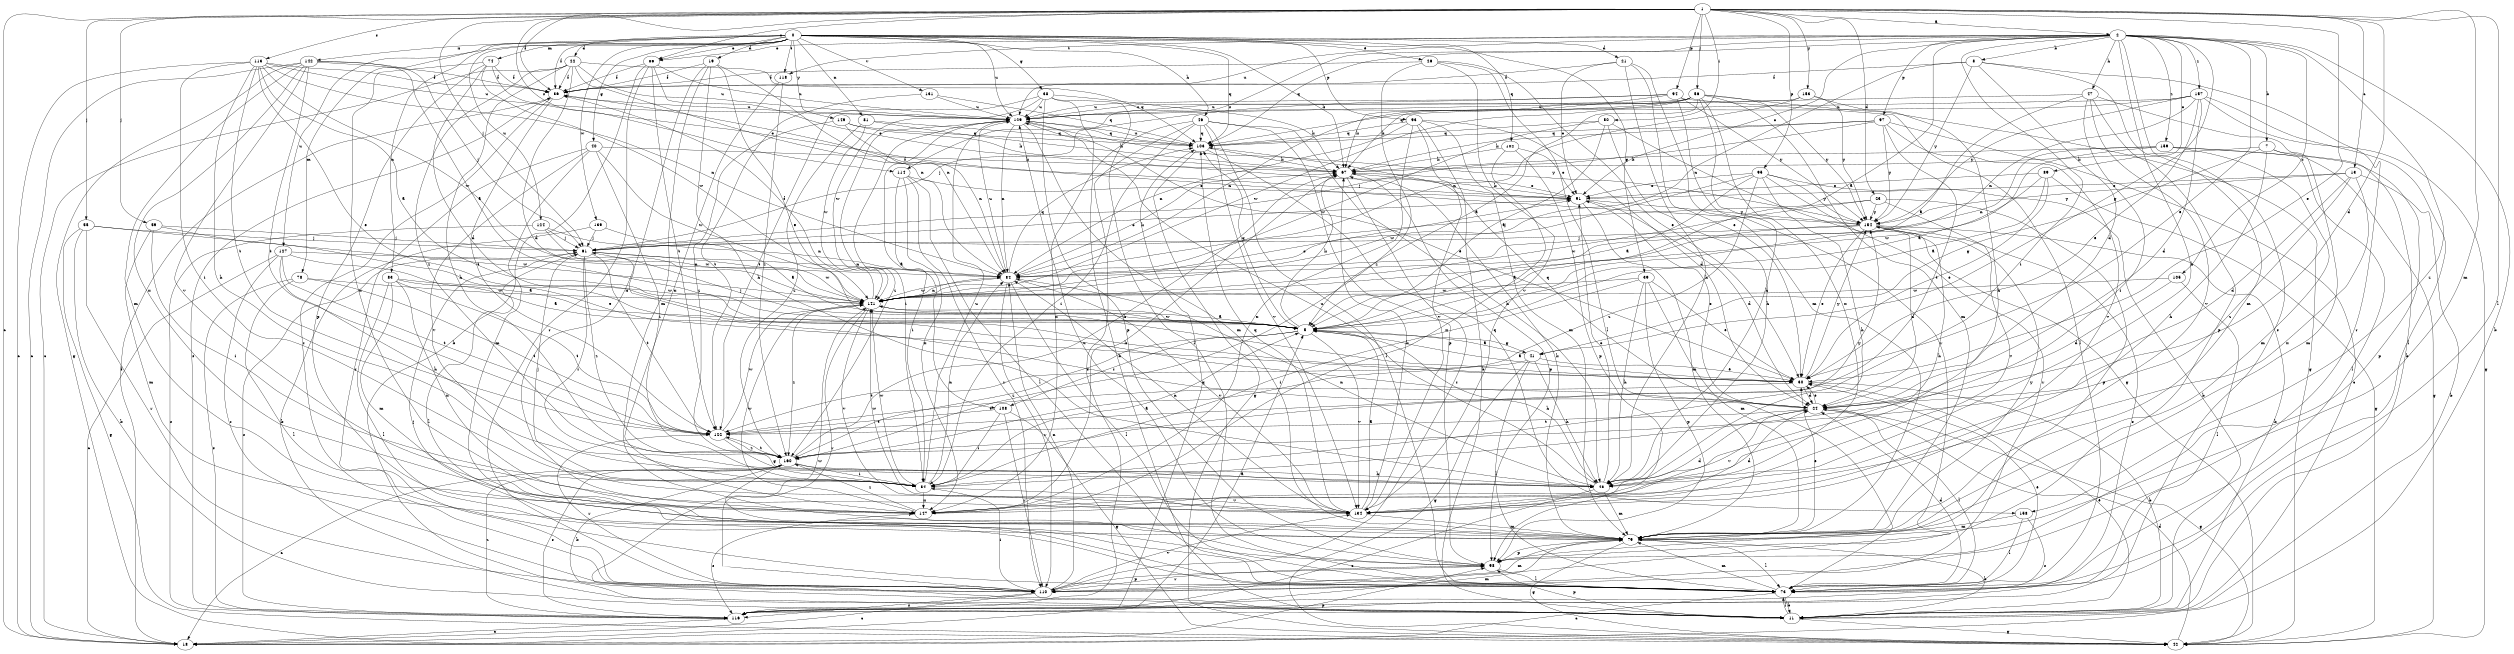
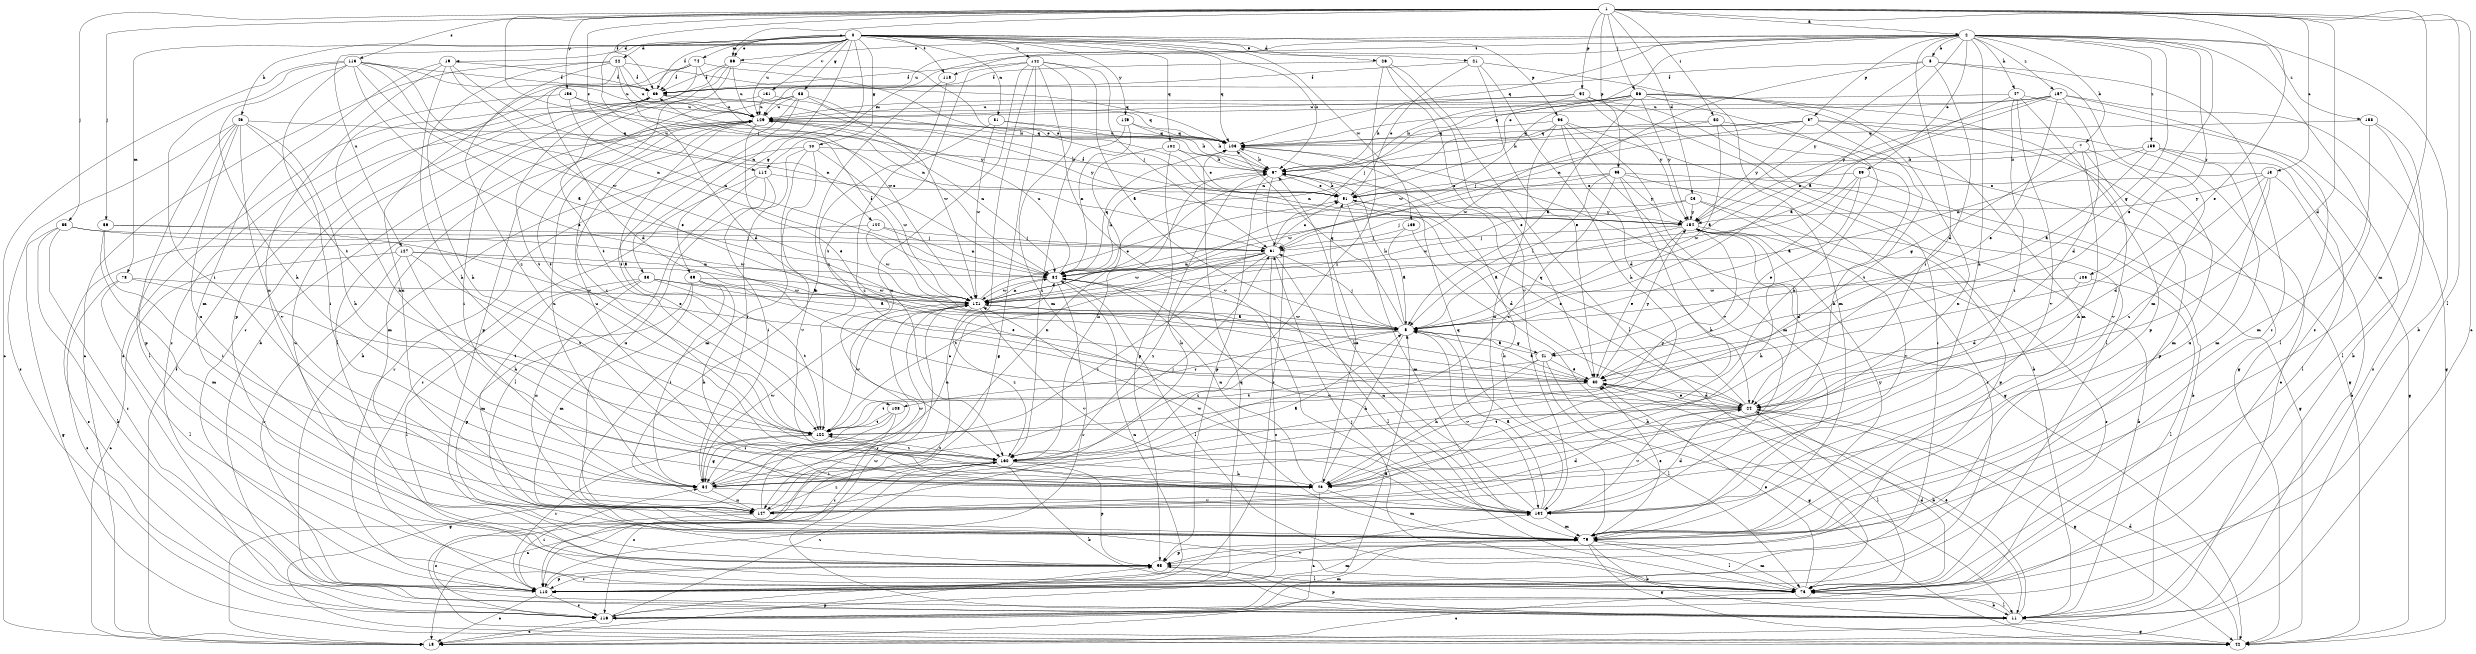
(1628, 251) -> (1533, 251)
(1536, 436) -> (1802, 133)
